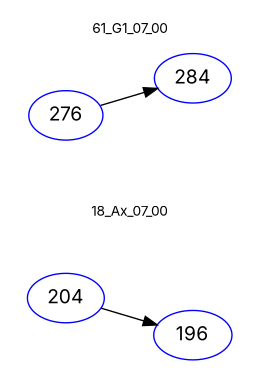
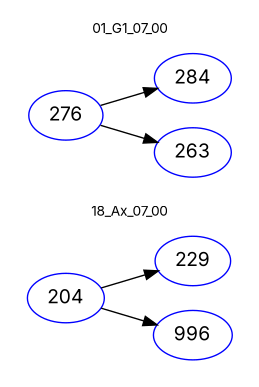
(130, 30) -> (130, 30)
none -> (193, 152)
none -> (193, 261)
(193, 335) -> (193, 335)
